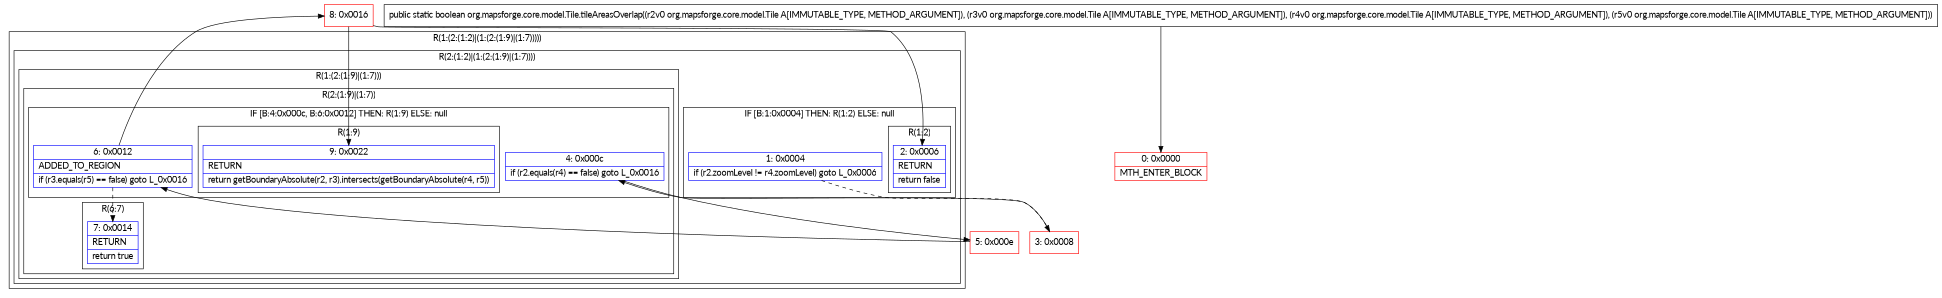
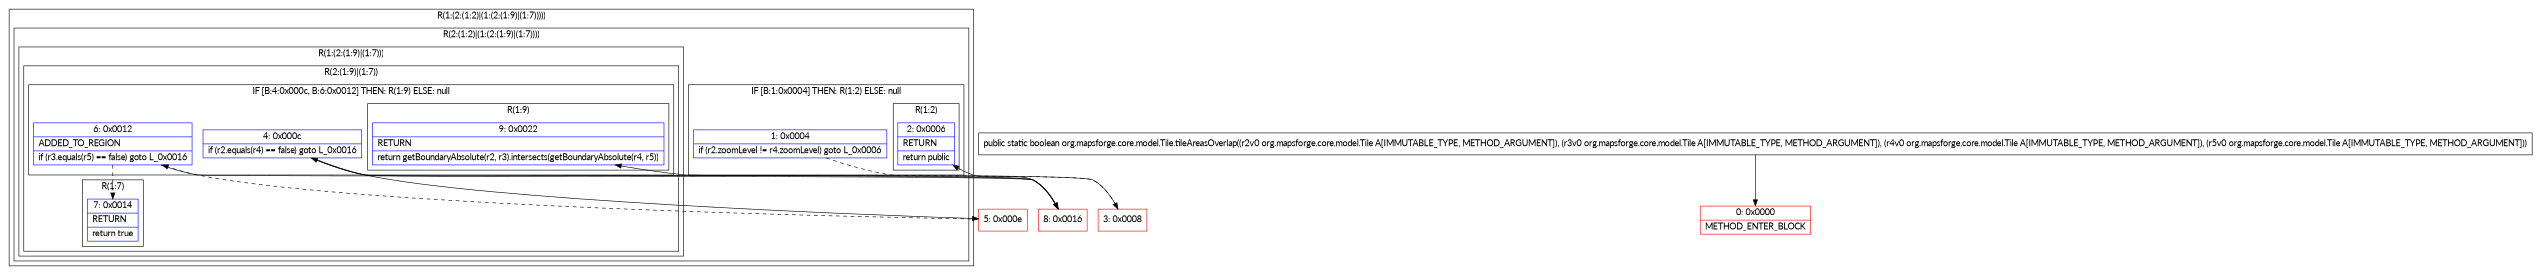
(1161, 173) -> (1755, 227)
none -> (687, 176)
(919, 180) -> (926, 158)
(113, 209) -> (113, 187)
(567, 229) -> (572, 207)
